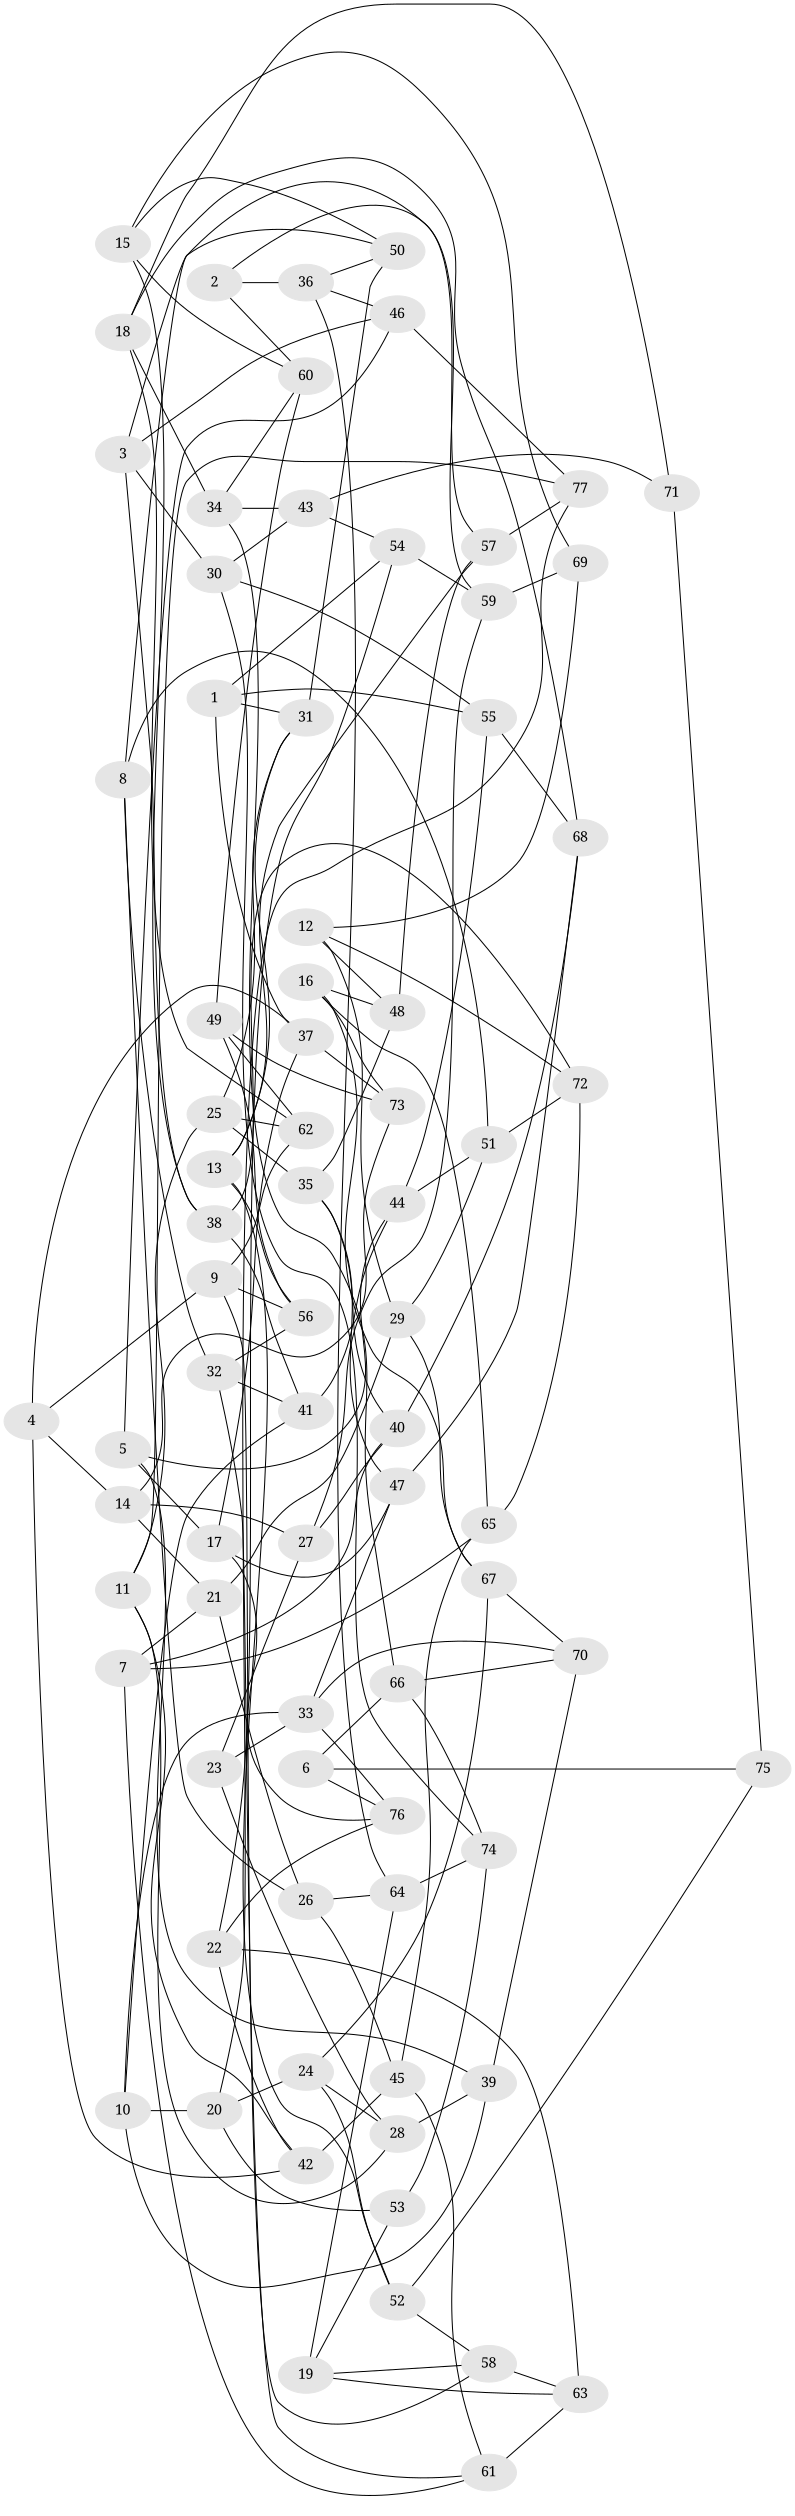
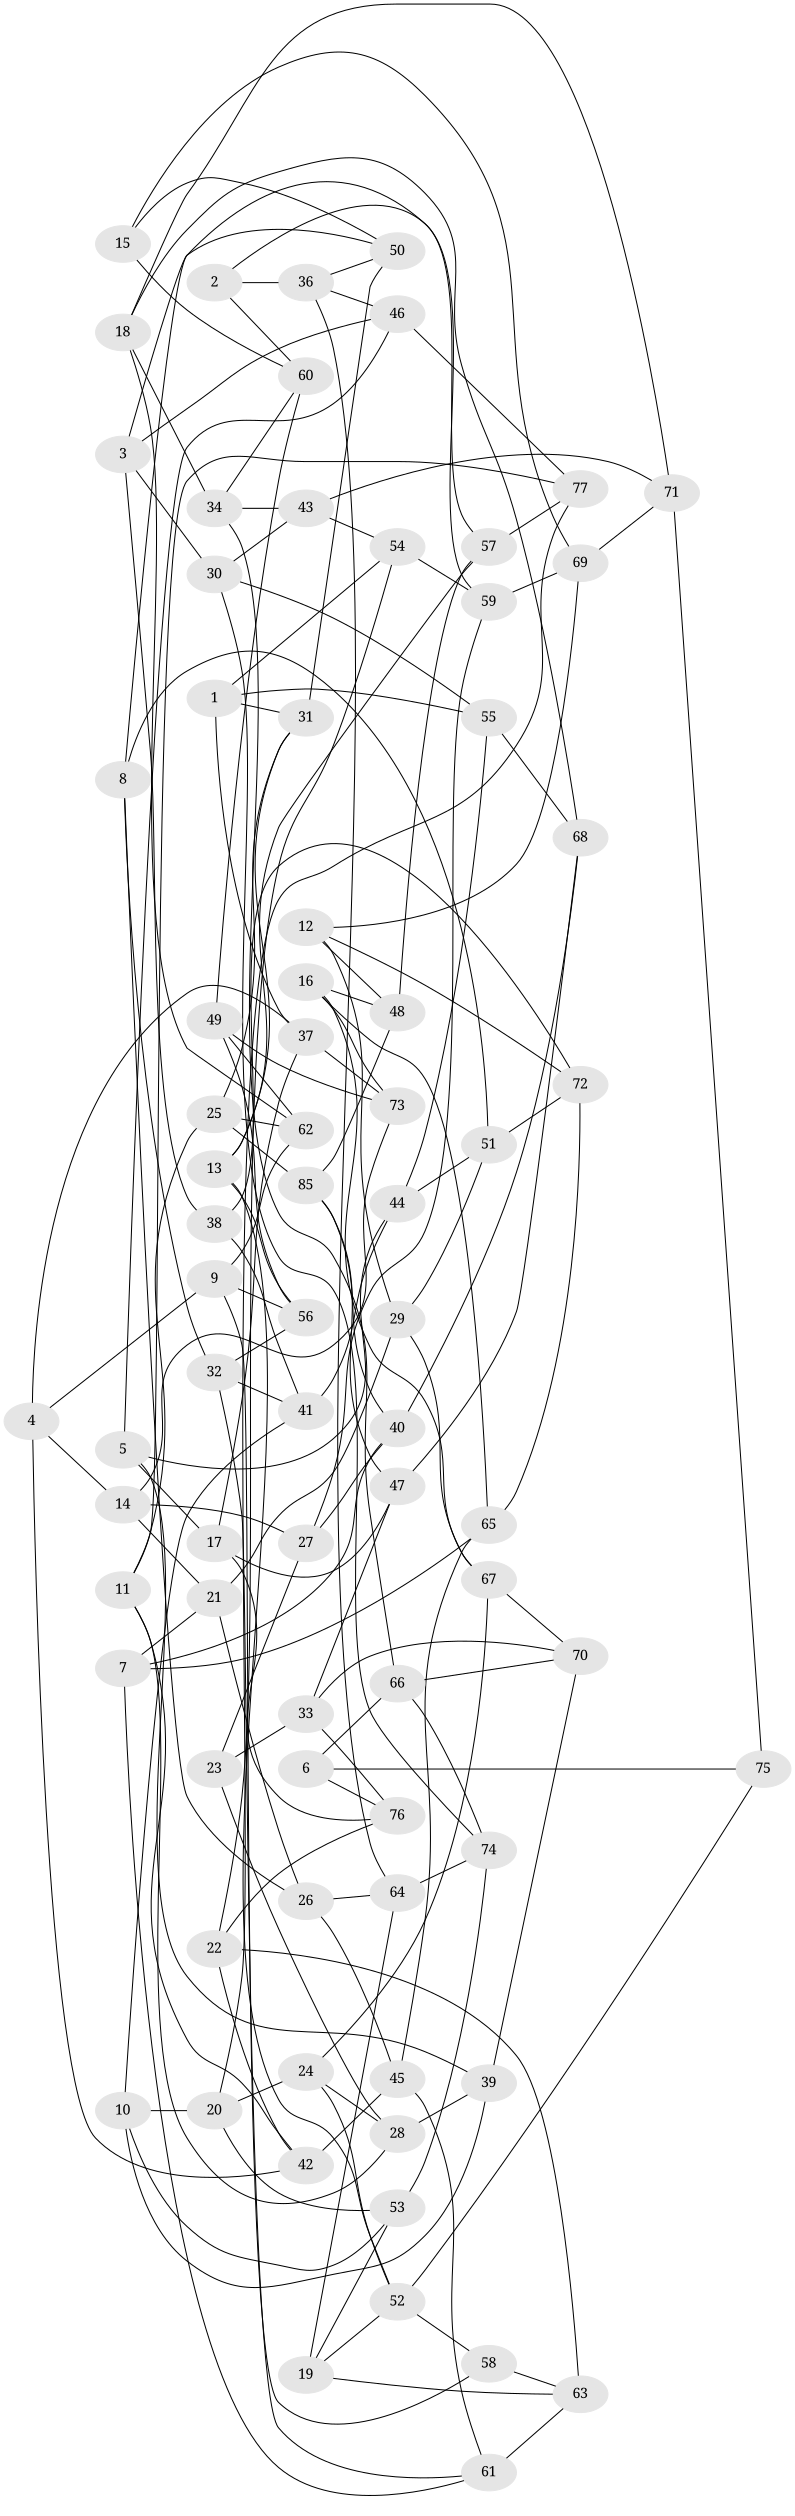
none -> (626, 528)
(163, 545) -> none
(306, 1185) -> (306, 1185)
(150, 1842) -> (233, 2255)
(398, 2369) -> (352, 2338)
